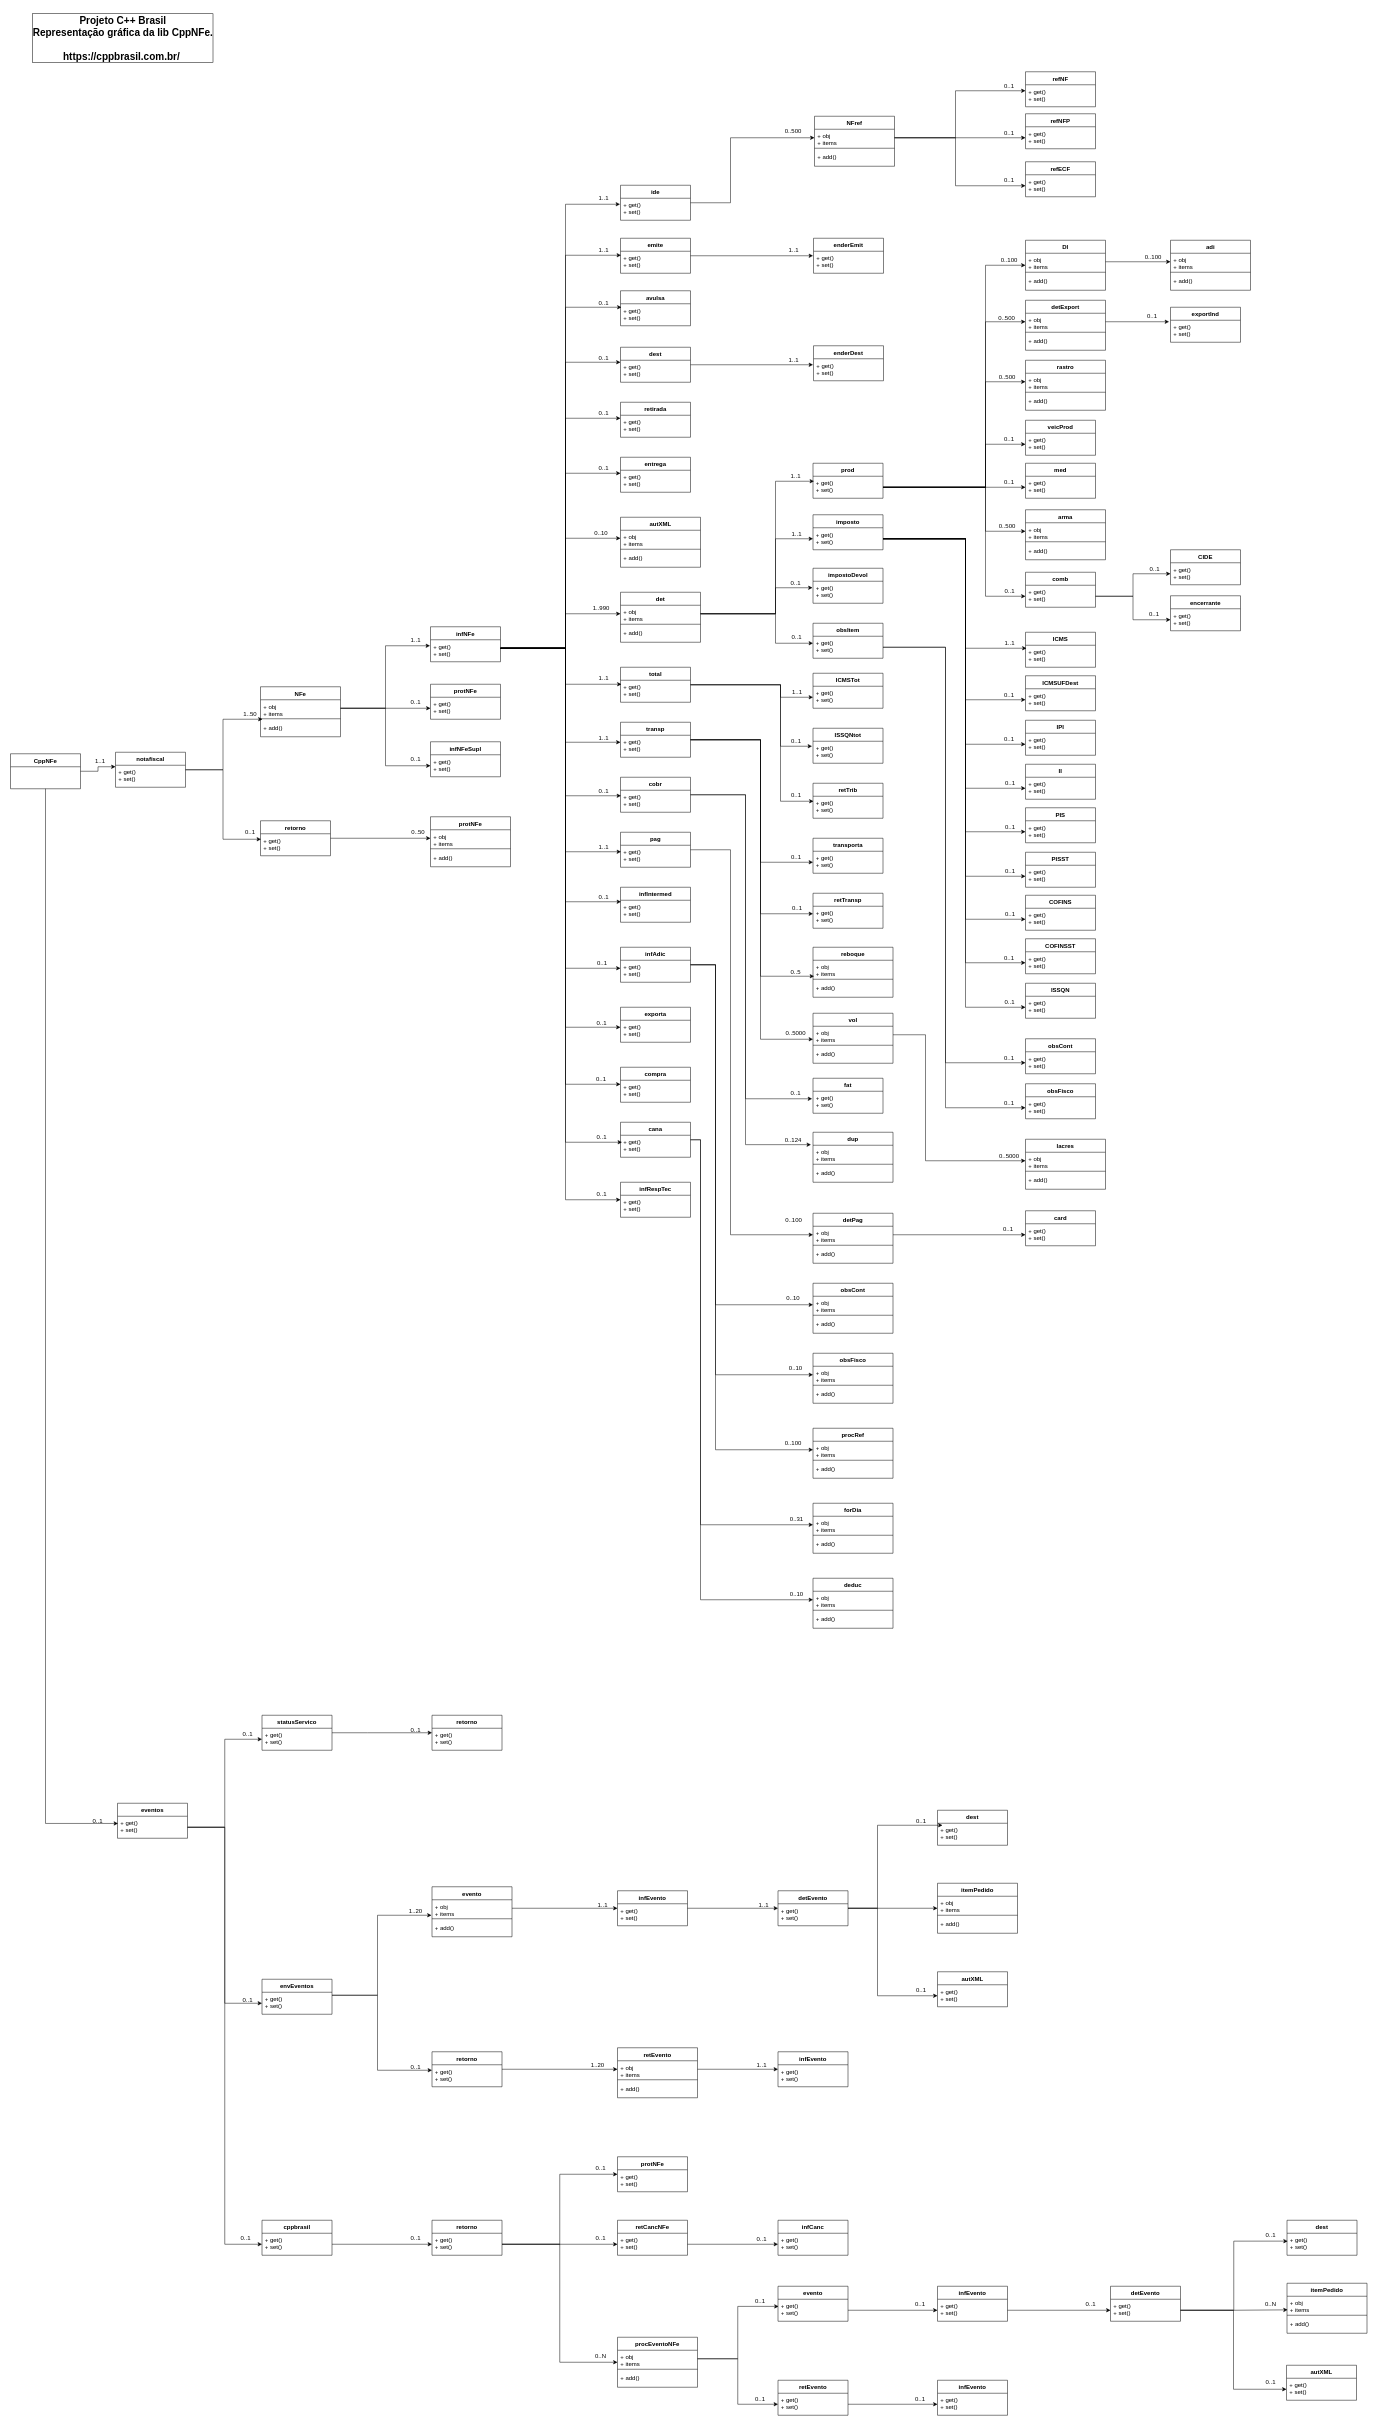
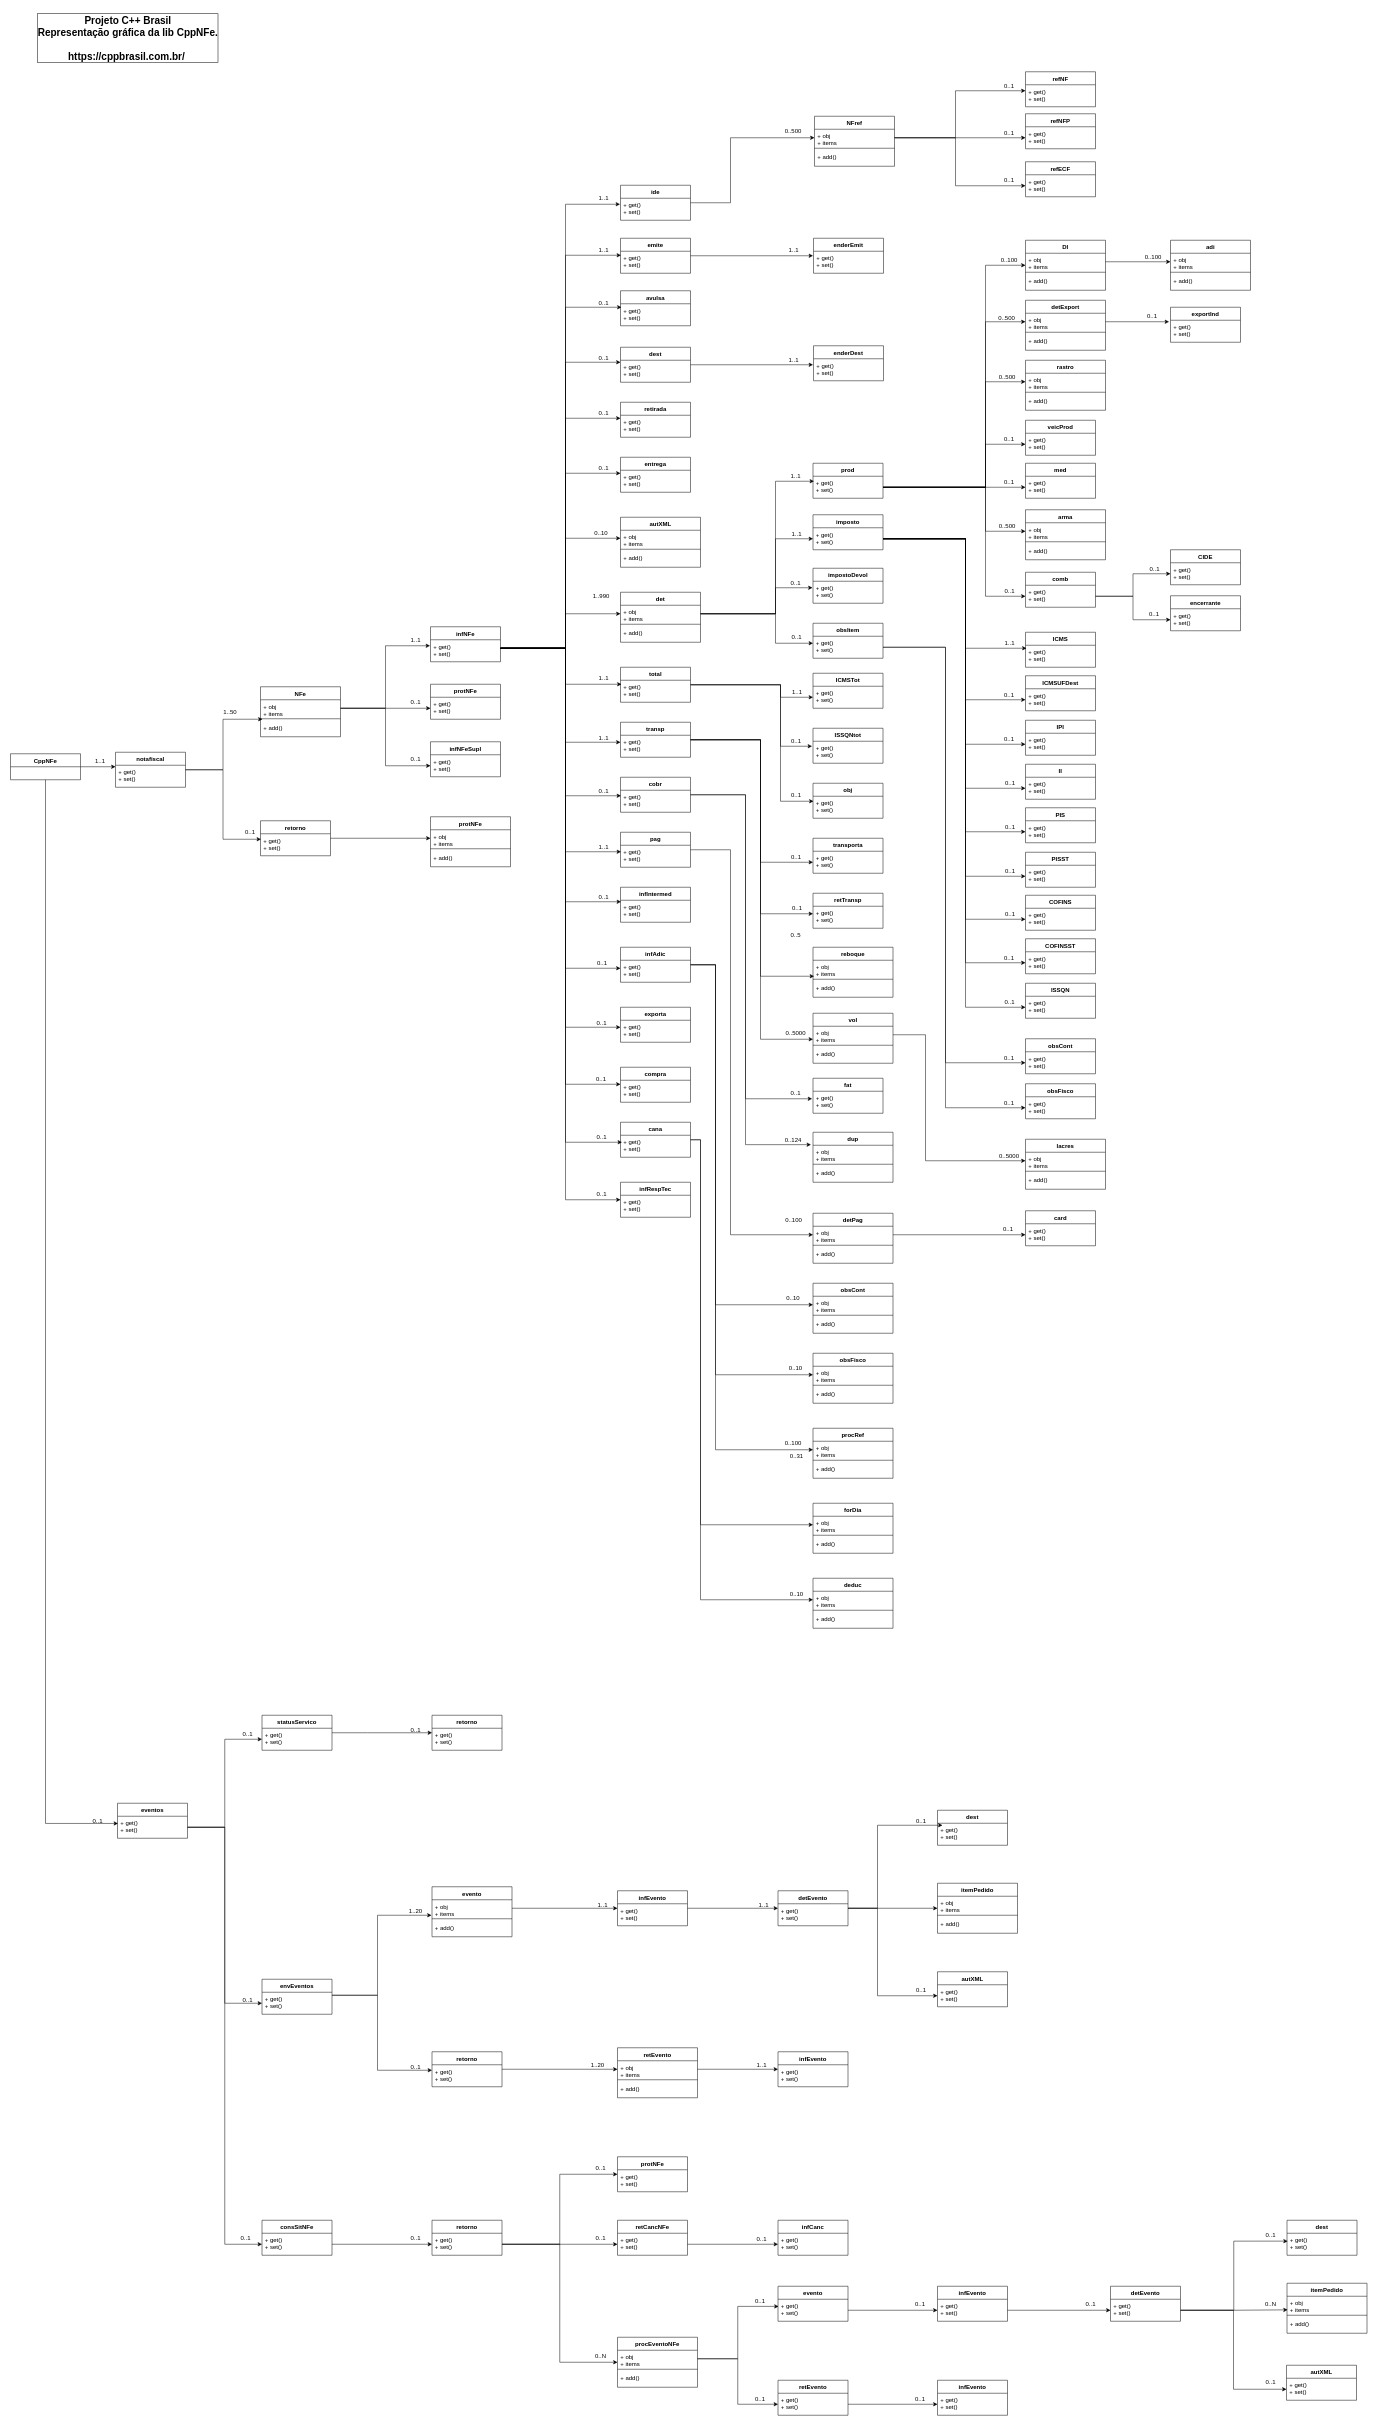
(123, 38) -> (128, 38)
(601, 608) -> (601, 596)
(250, 714) -> (230, 712)
(45, 771) -> (45, 767)
(848, 790) -> (848, 790)
(418, 832) -> none
(795, 972) -> (795, 935)
(796, 1519) -> (796, 1456)
(297, 2227) -> (297, 2227)
